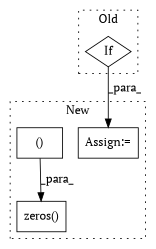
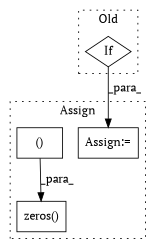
(78, 111) -> (78, 111)
